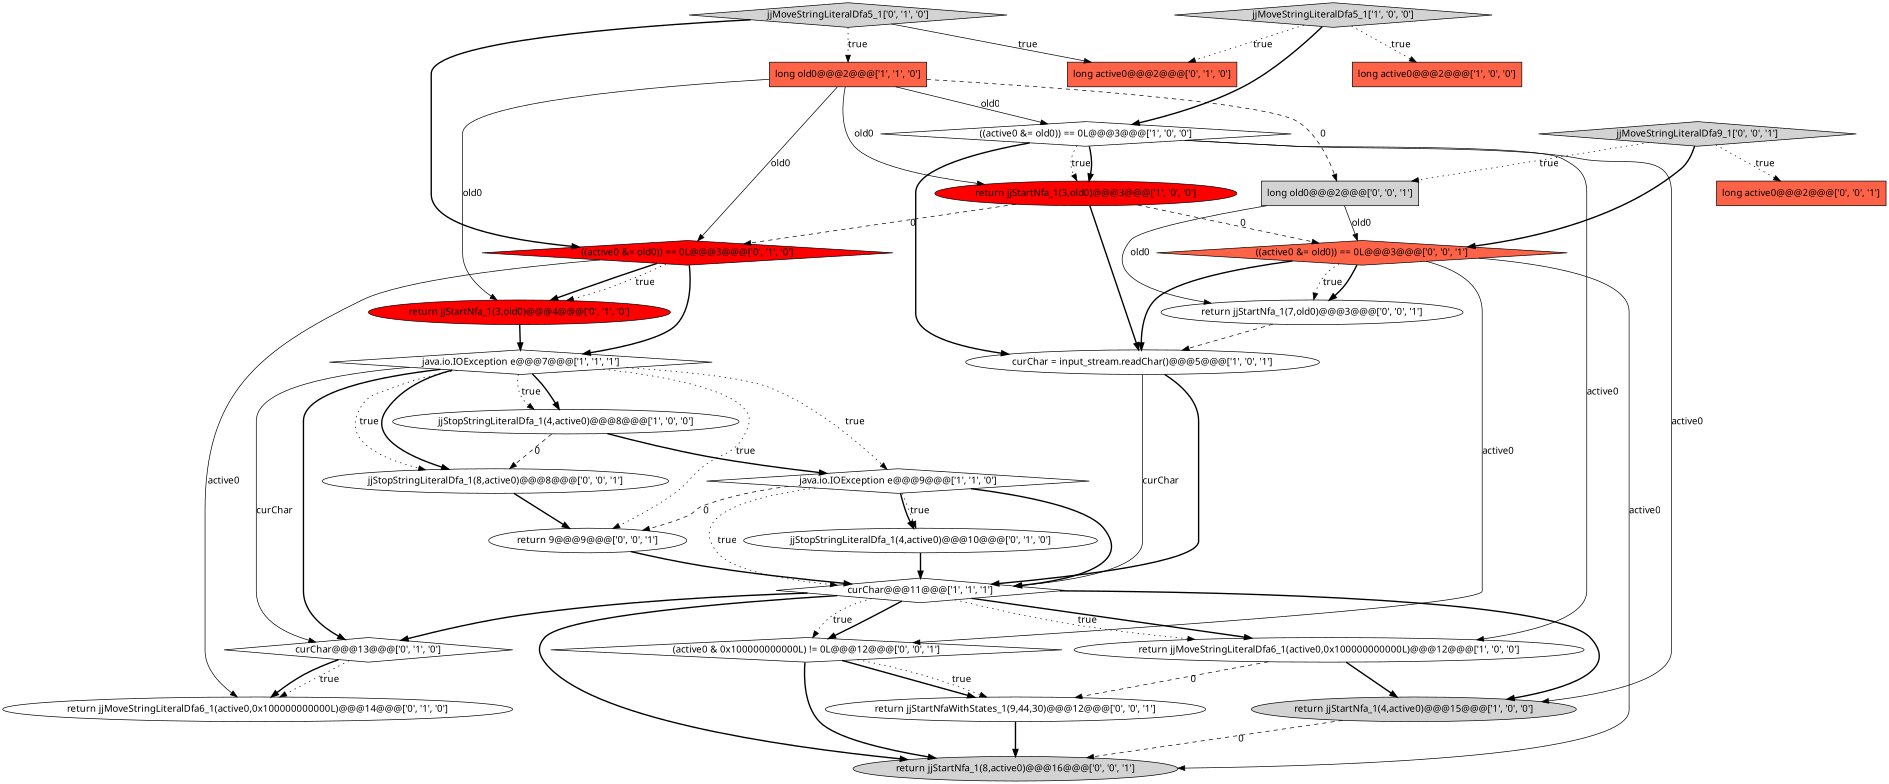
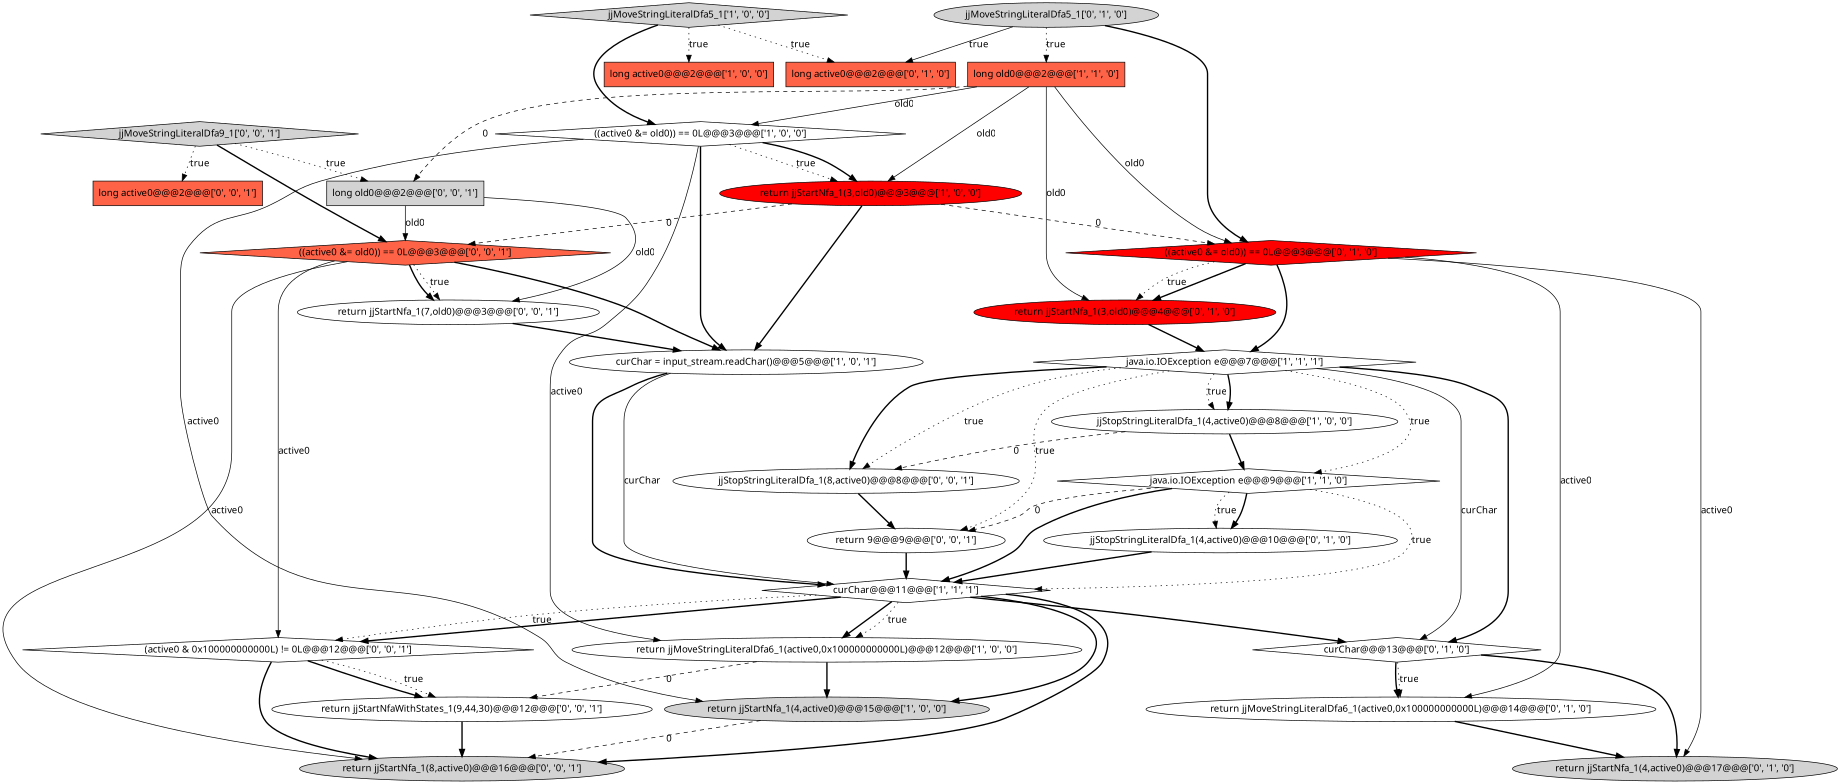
(848, 15) -> (1046, 15)
(1231, 336) -> (597, 337)
none -> (1675, 769)
